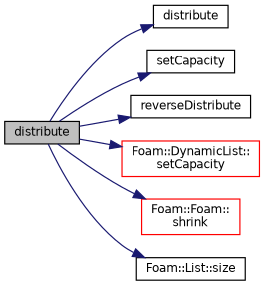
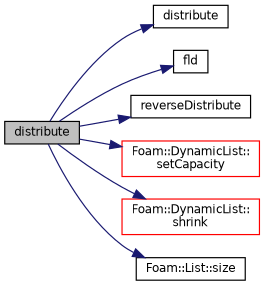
(191, 62) -> (191, 62)
(191, 217) -> (191, 217)
